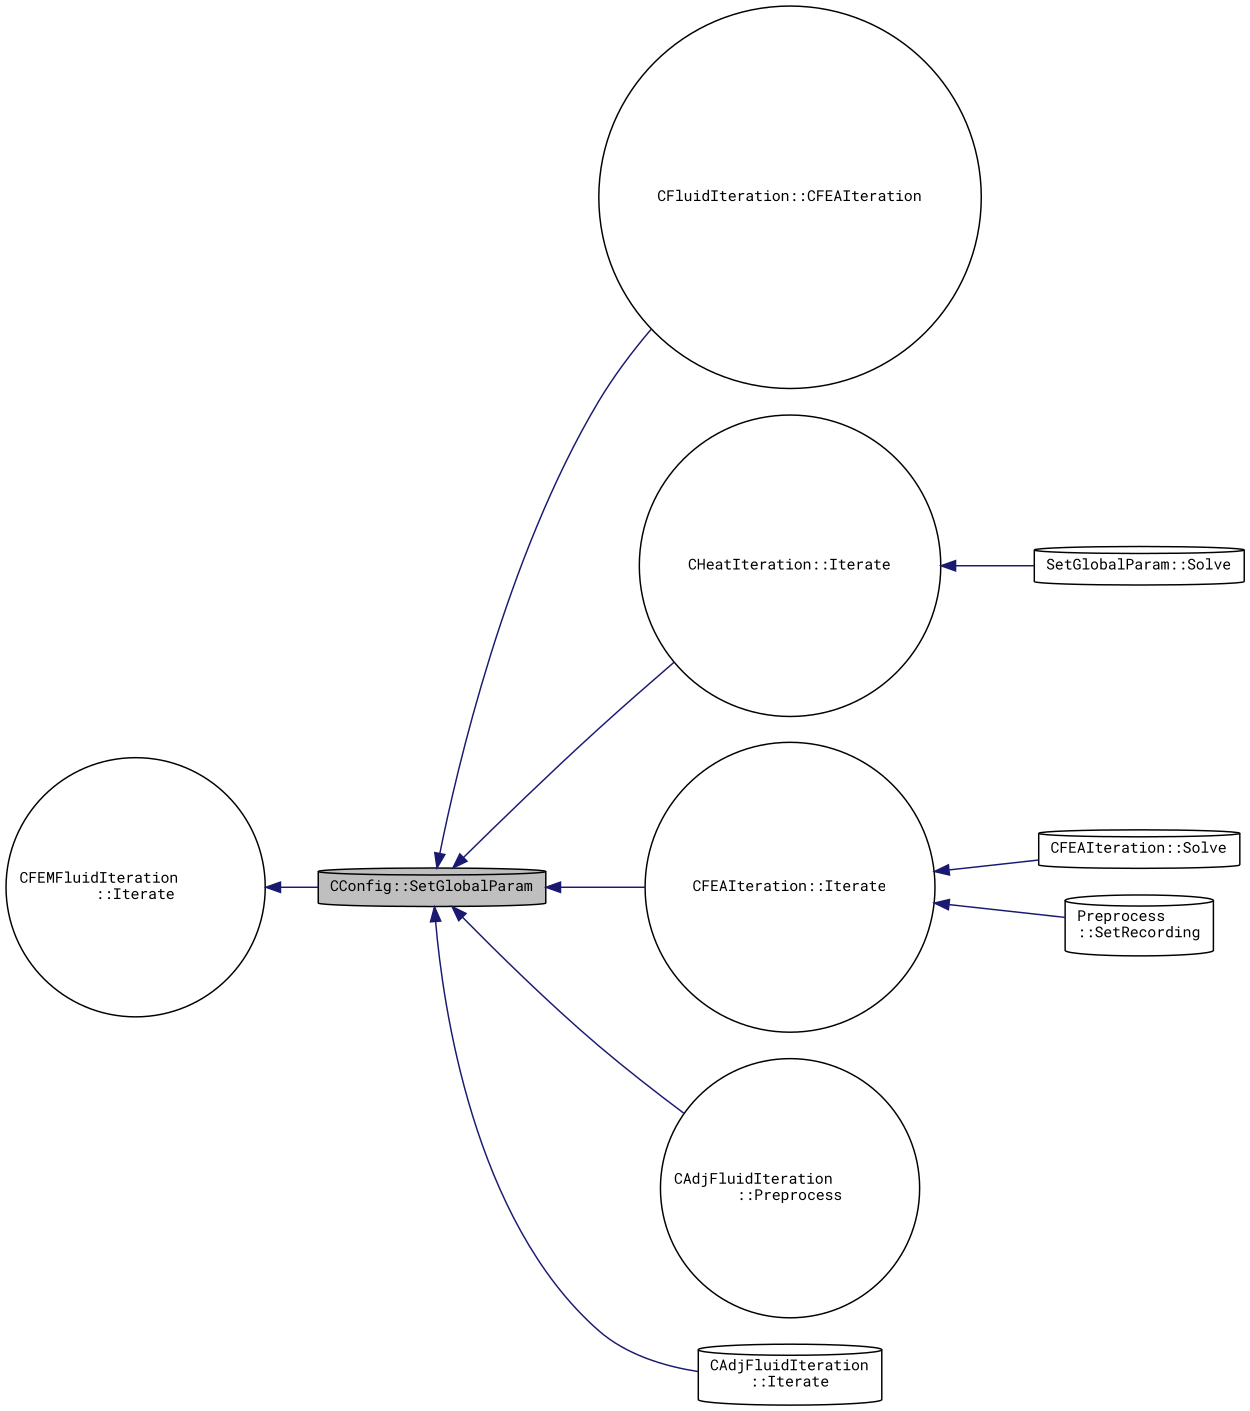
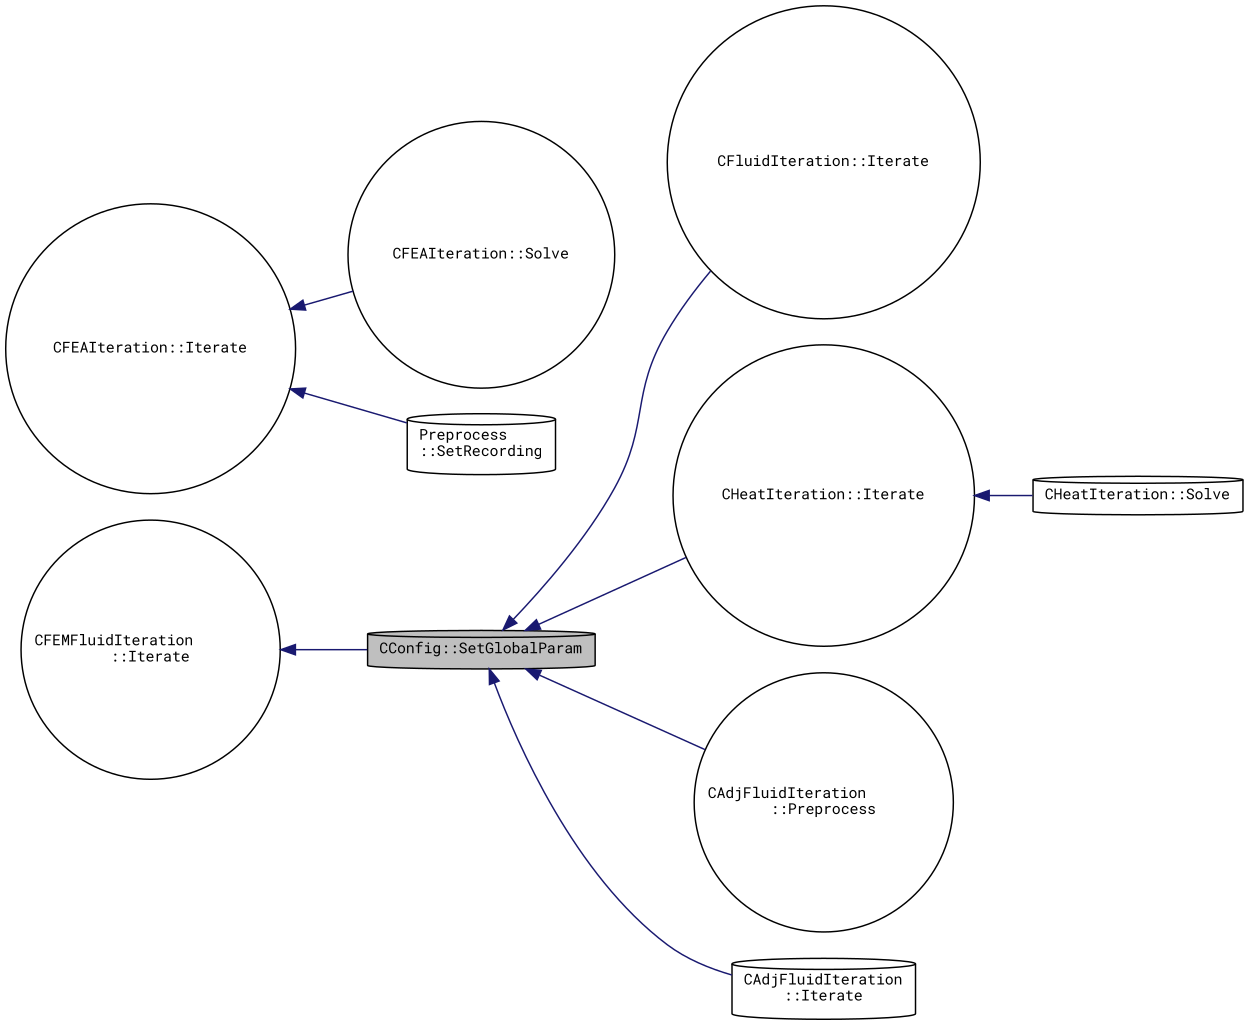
(790, 197) -> (824, 162)
(1139, 566) -> (1138, 496)
(1139, 849) -> (481, 255)
(603, 887) -> none
